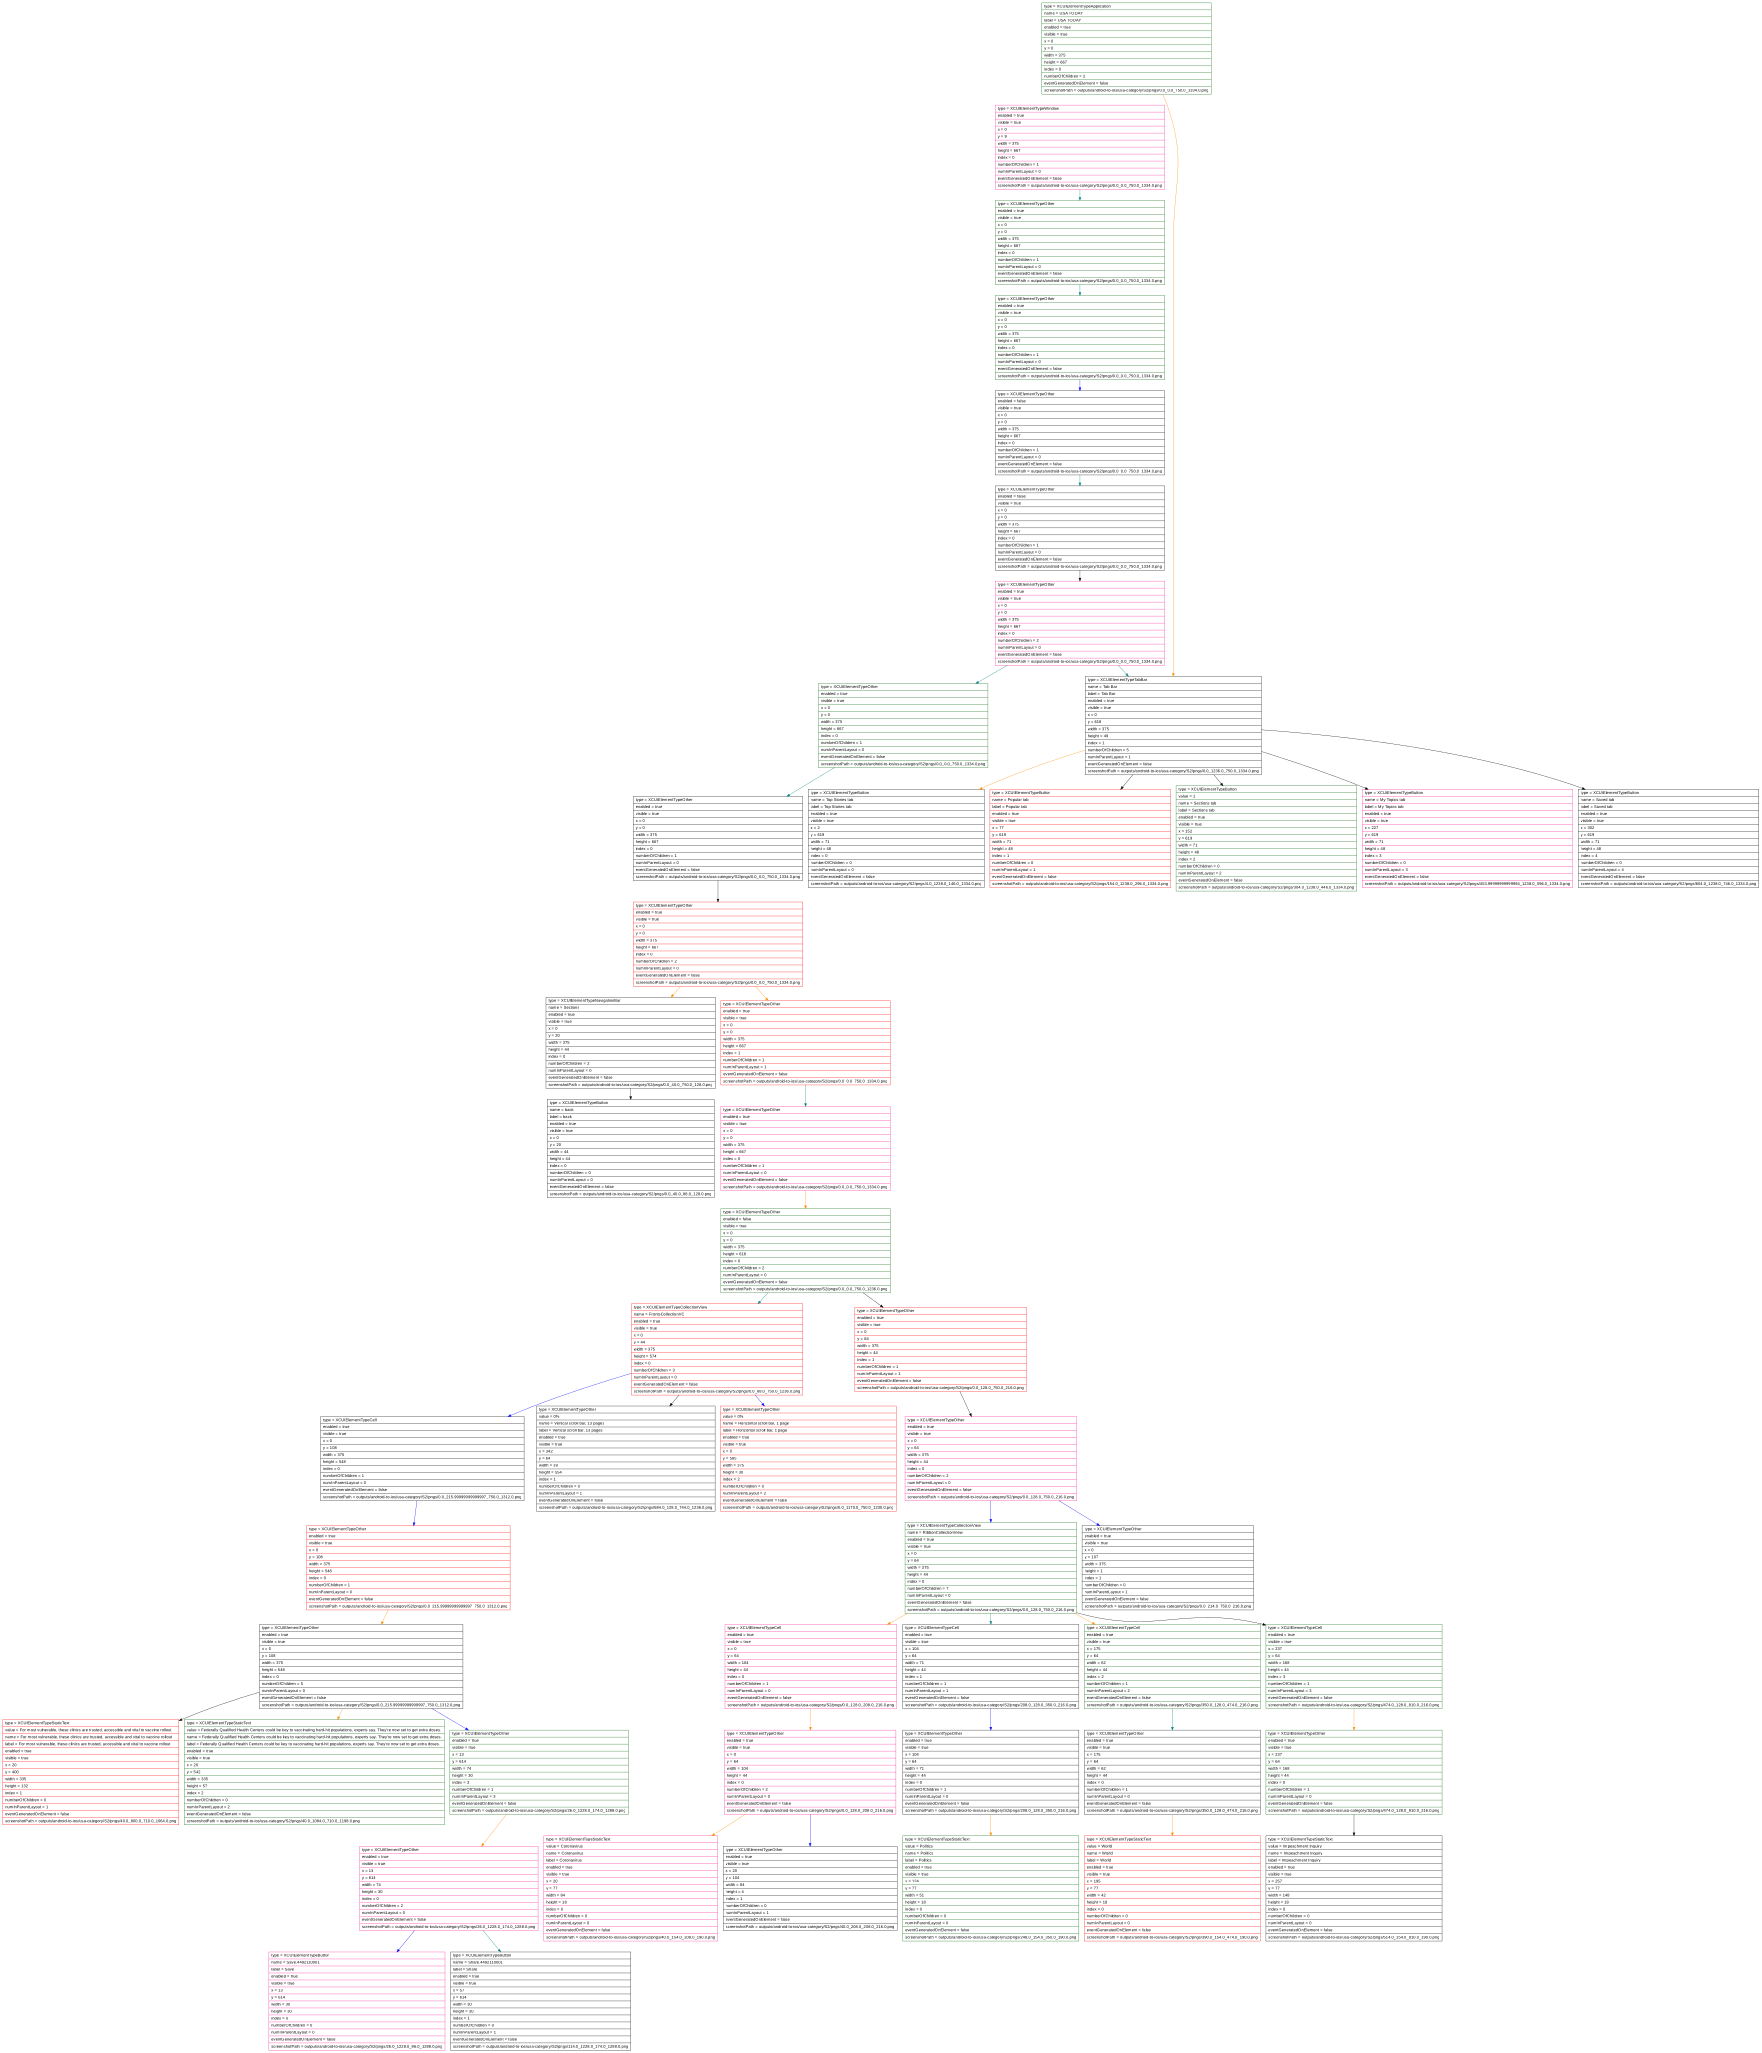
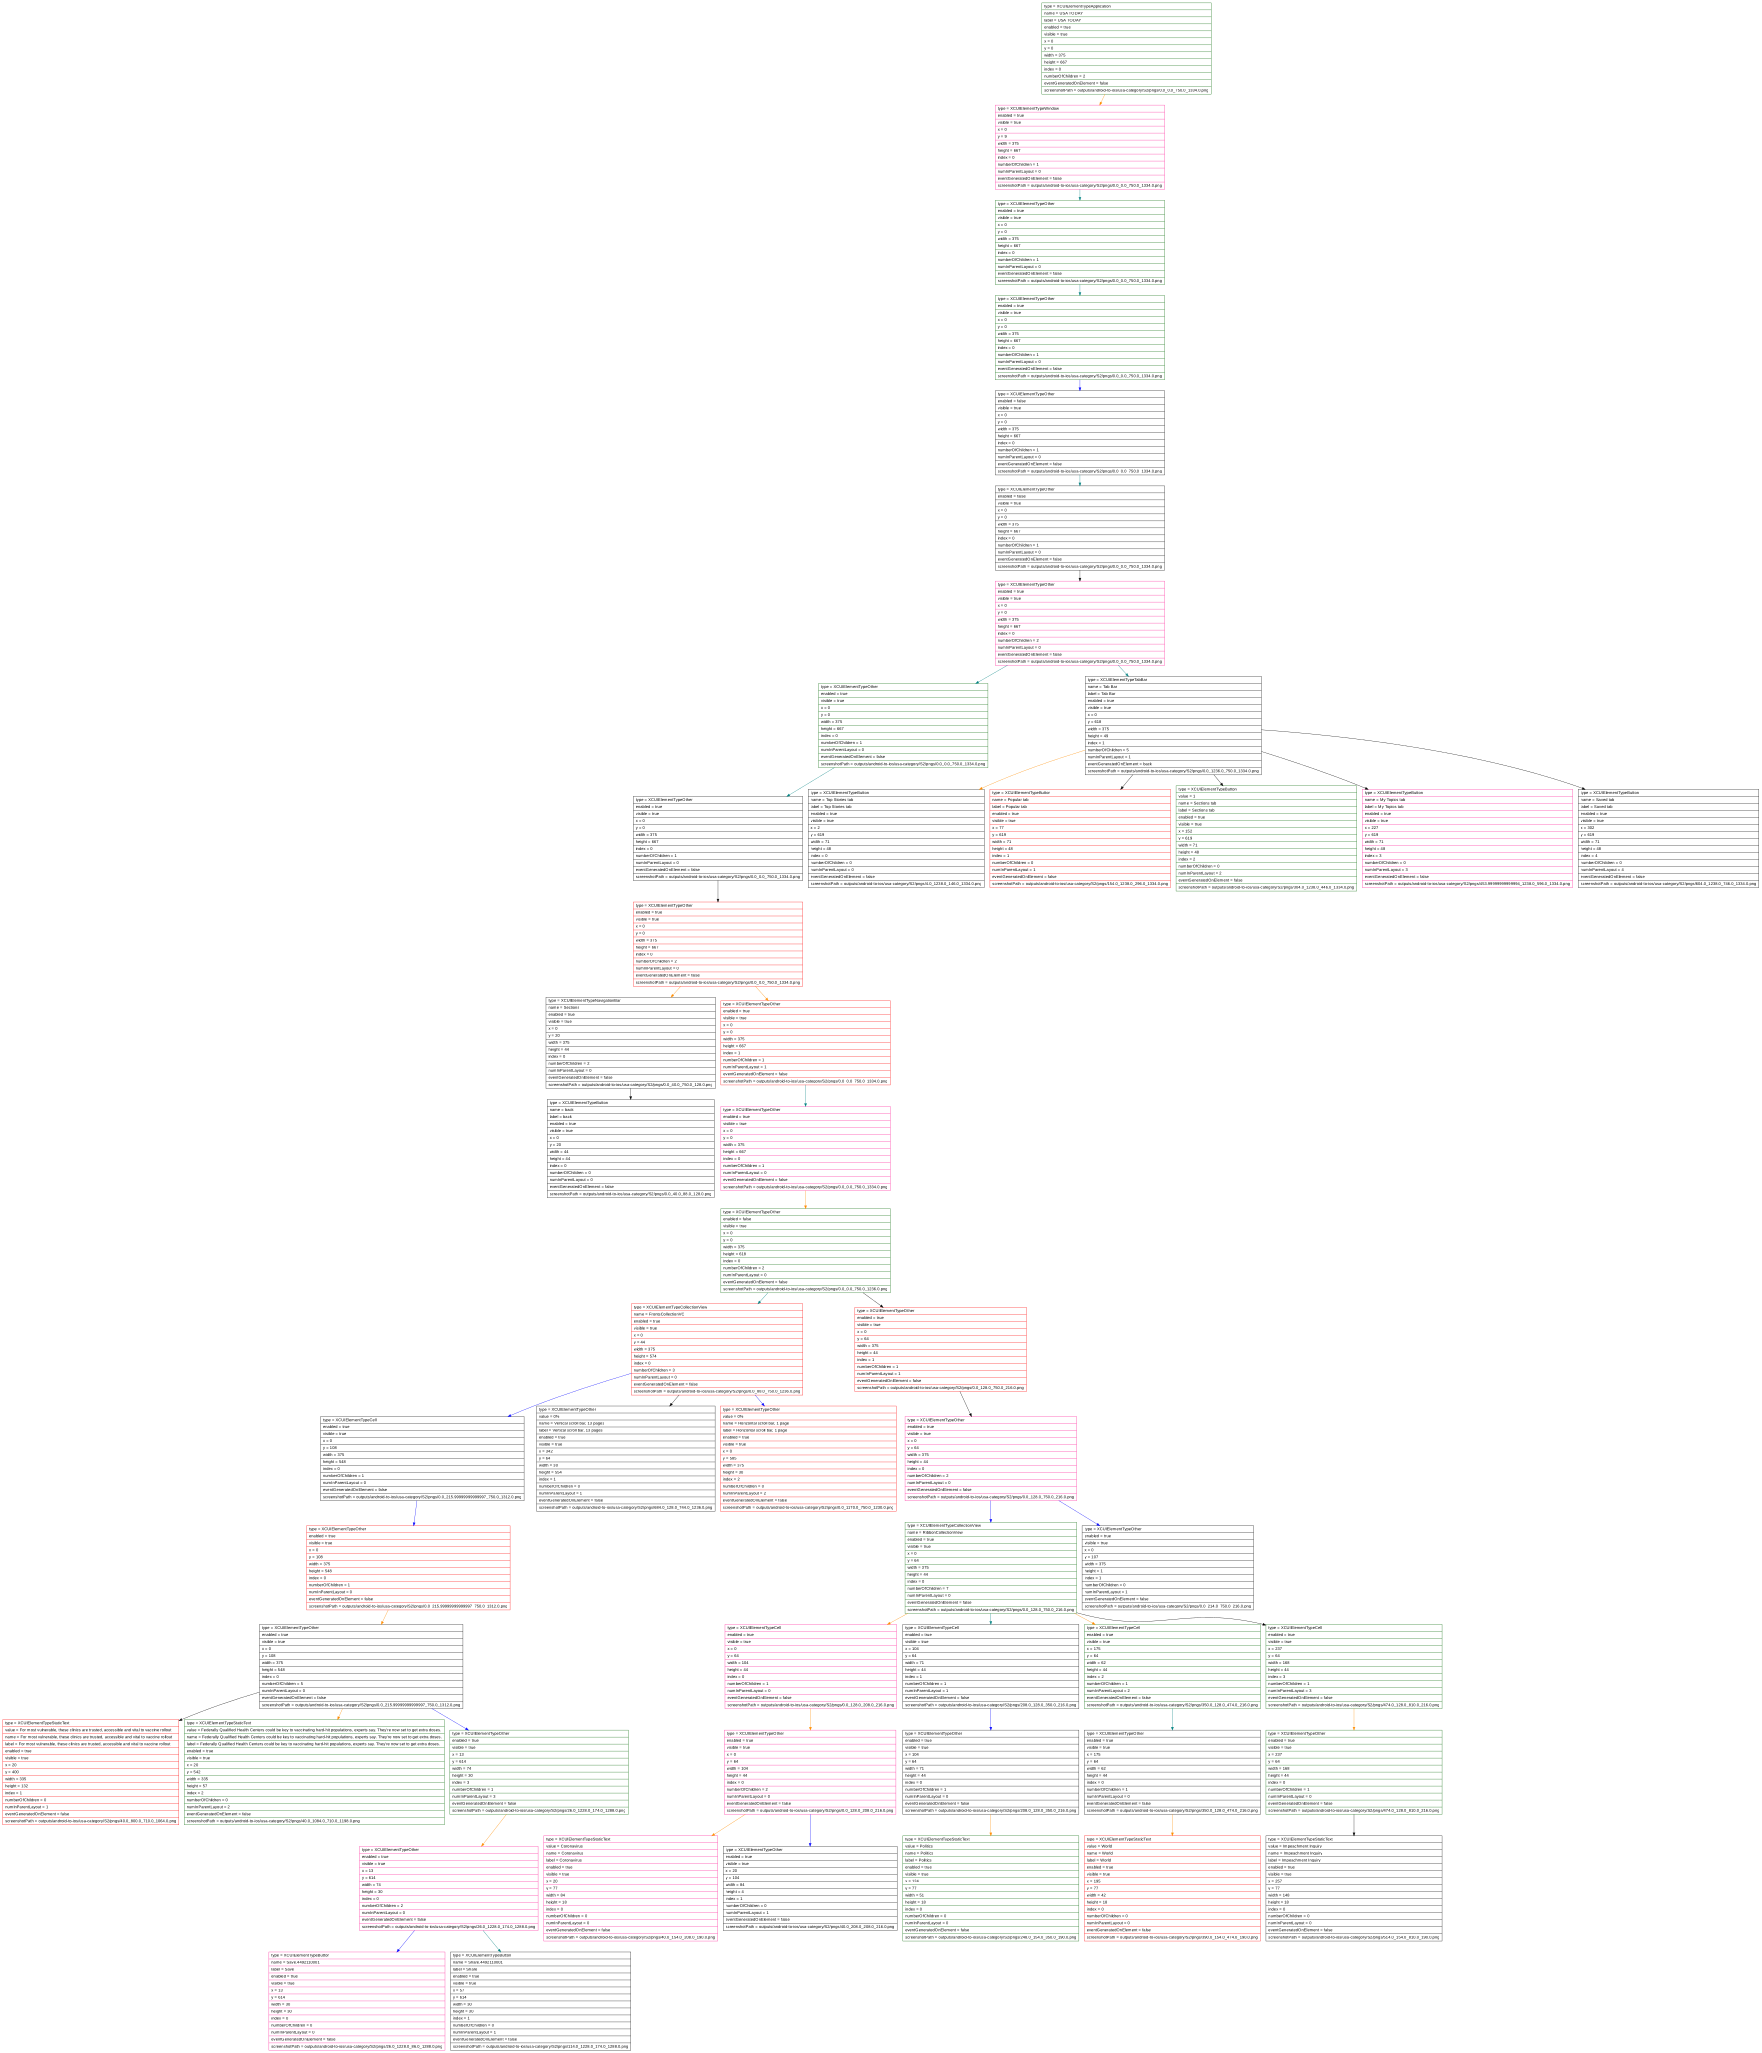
(1173, 382) -> (1103, 98)
(1120, 764) -> (1120, 764)
